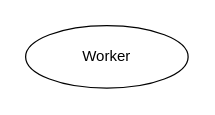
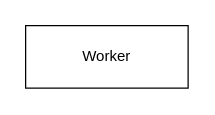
(107, 57) -> (107, 57)
